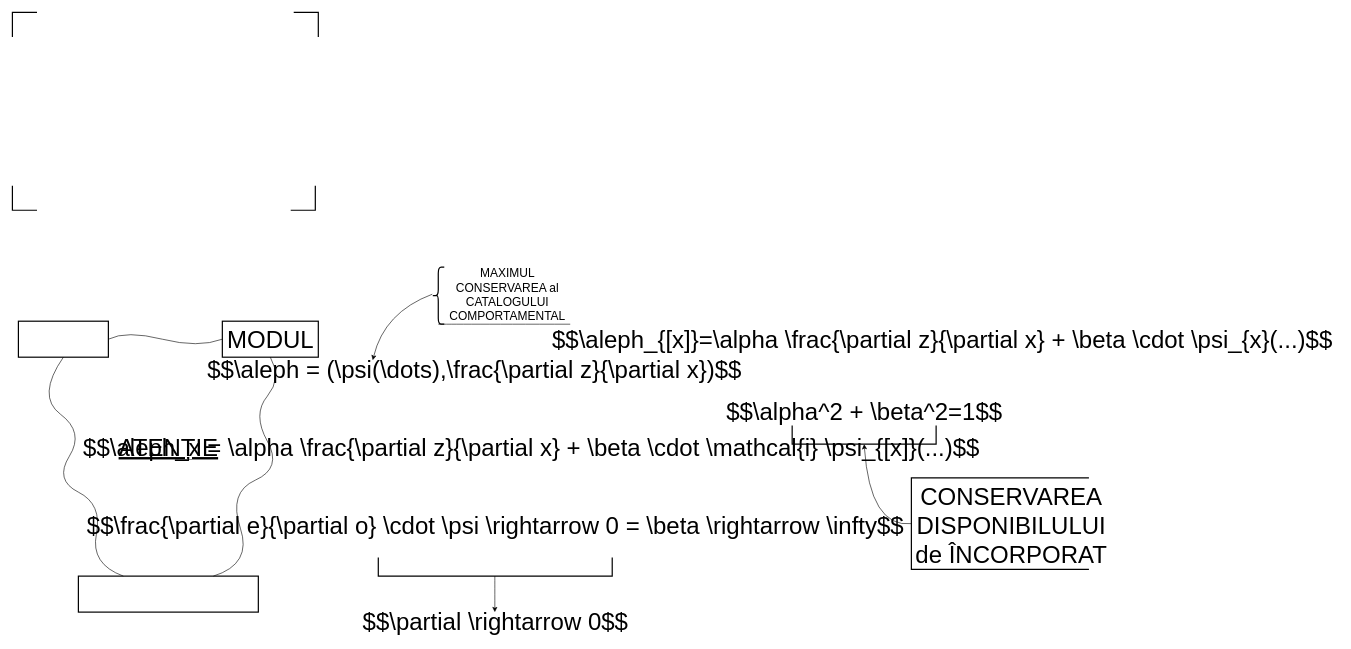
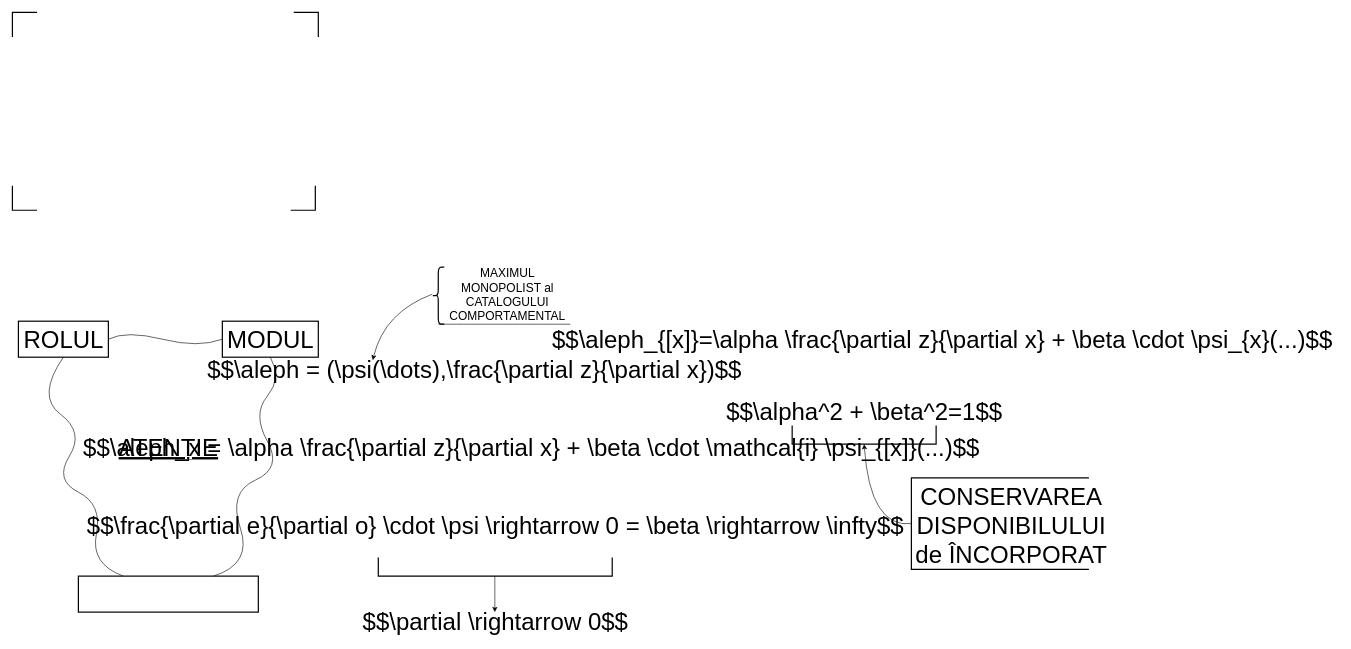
(508, 294) -> (508, 294)
none -> (63, 339)
